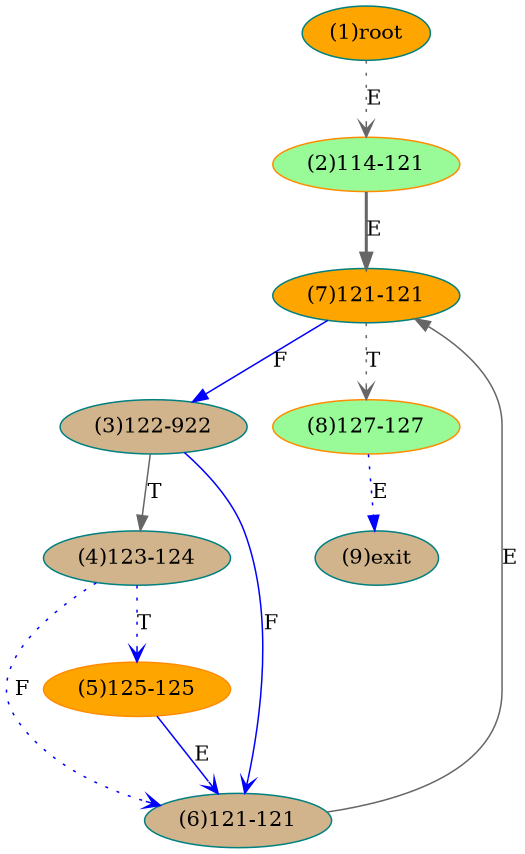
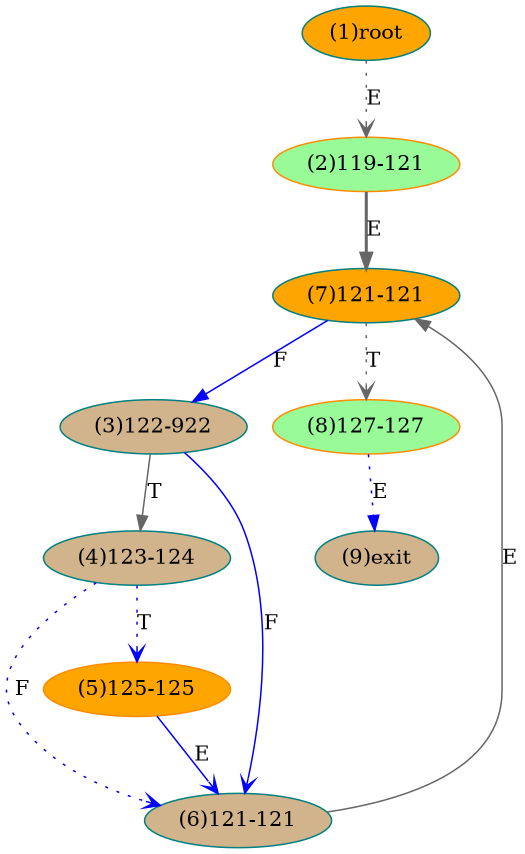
(366, 164) -> (366, 164)
